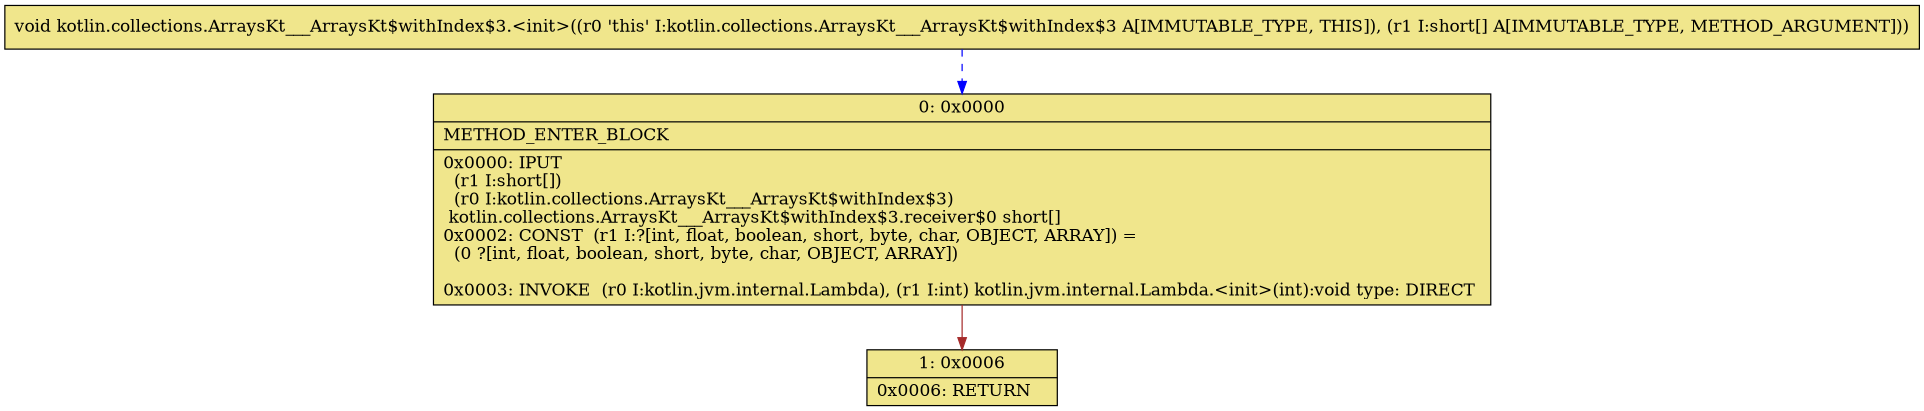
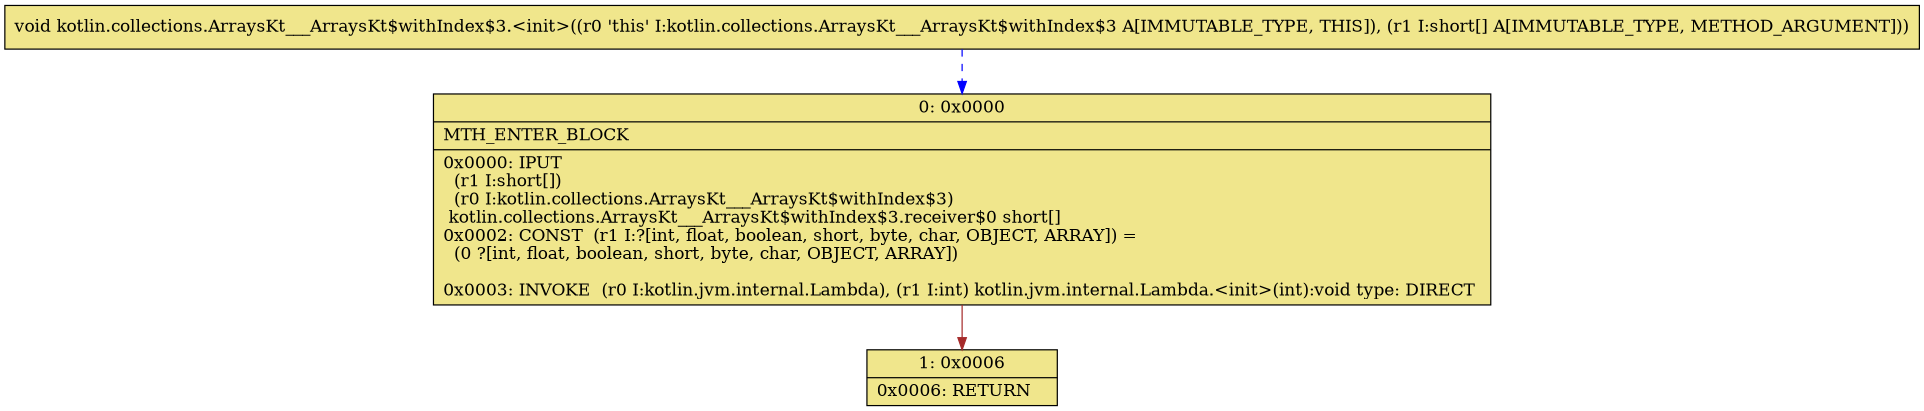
(557, 135) -> (537, 135)
